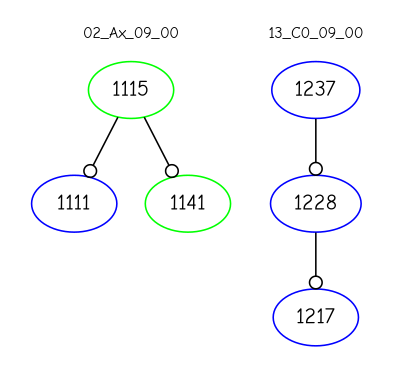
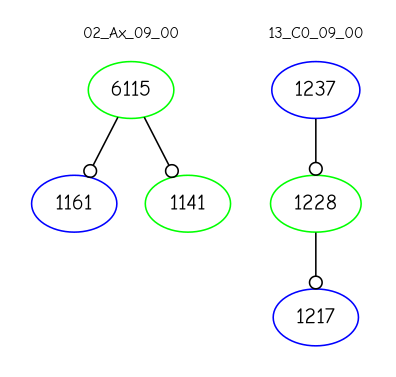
(131, 90) -> (131, 90)
(74, 204) -> (74, 204)
(316, 204) -> (316, 204)
